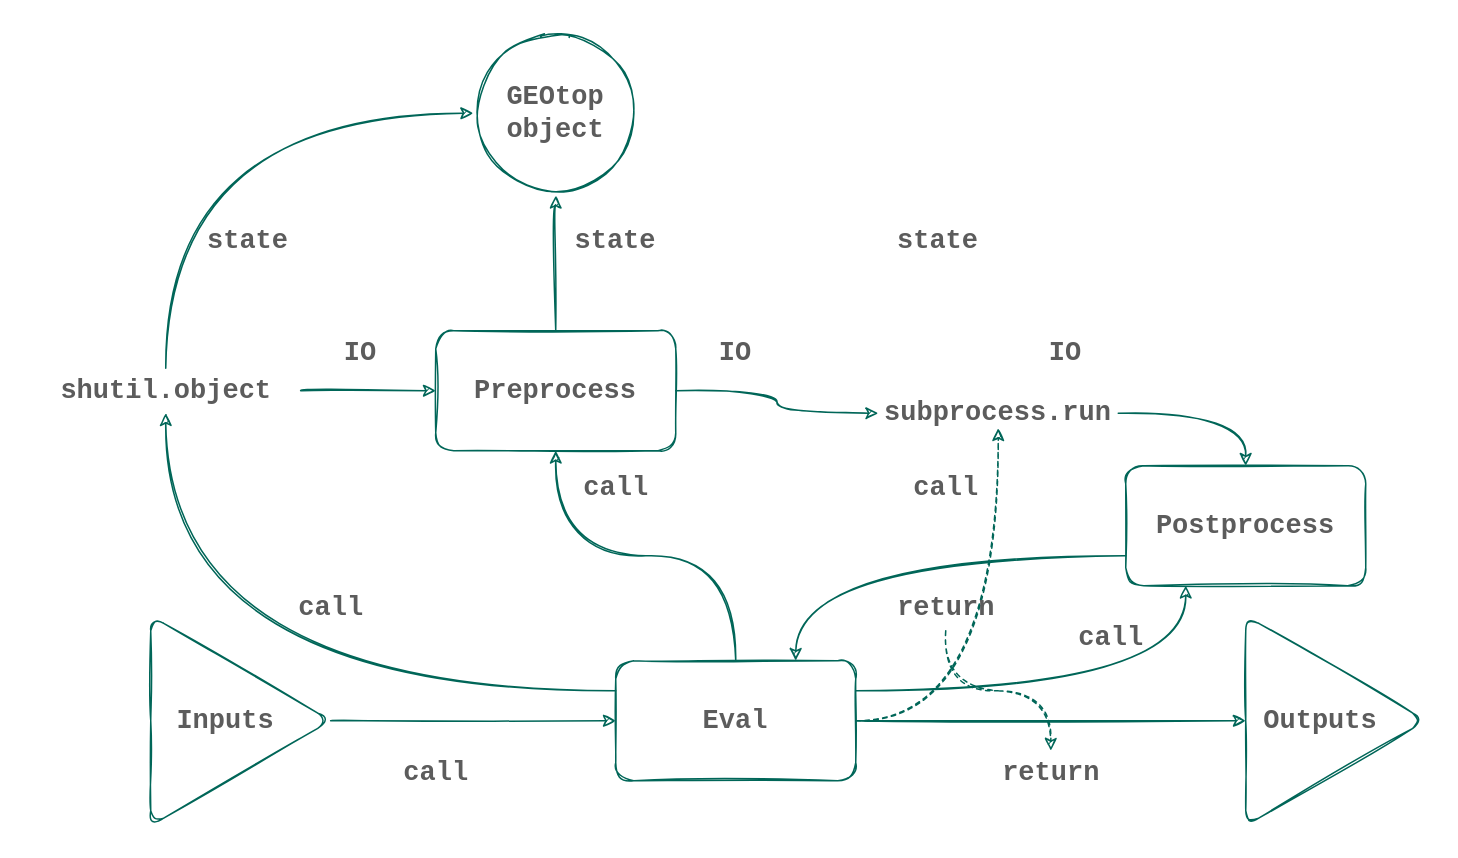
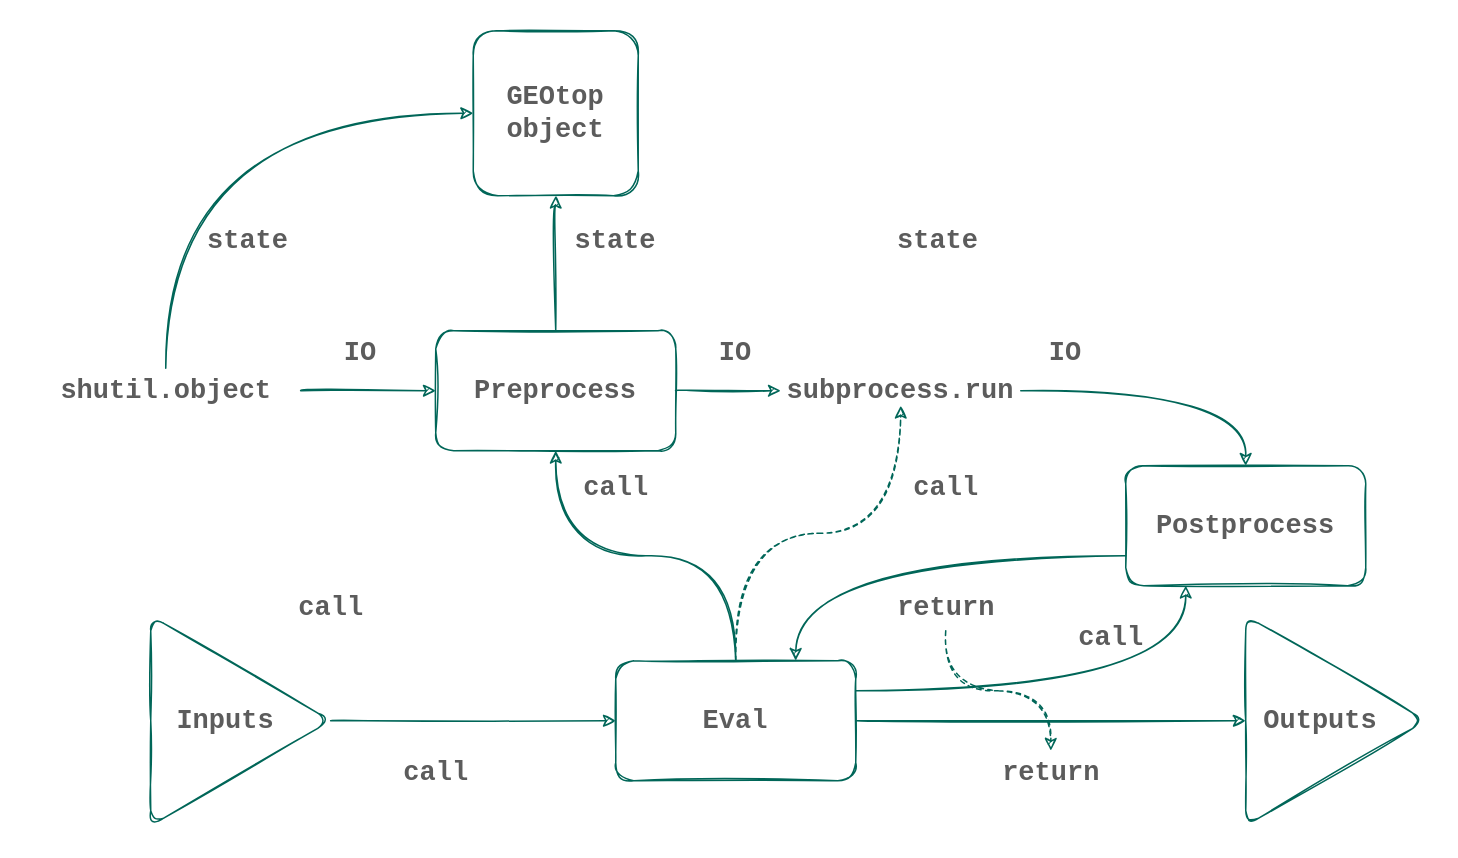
(556, 113) -> (556, 113)
(998, 413) -> (901, 391)
(324, 646) -> none
